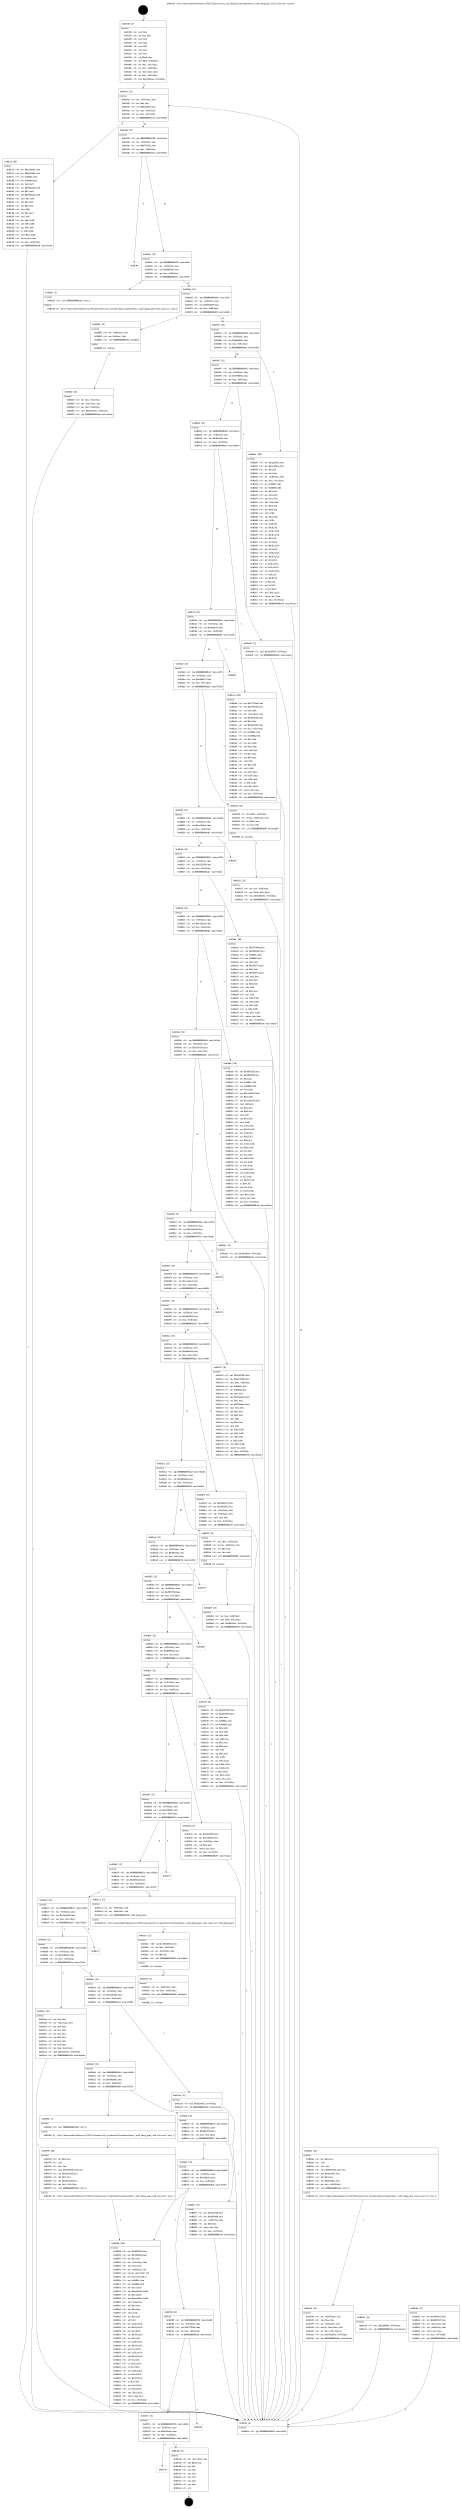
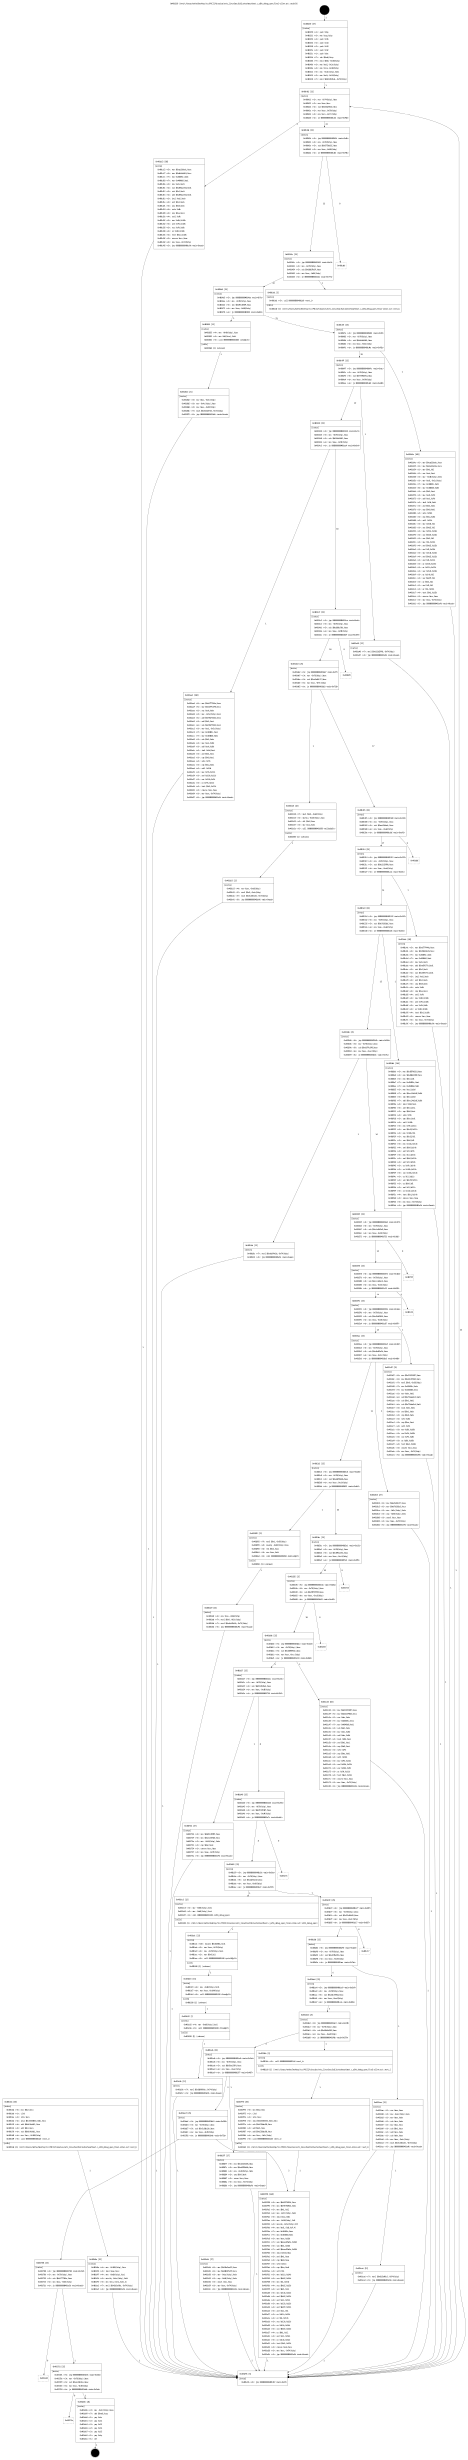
none -> (205, 2027)
(155, 2048) -> (388, 2207)
